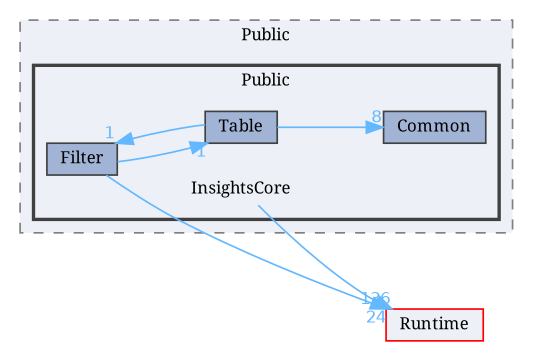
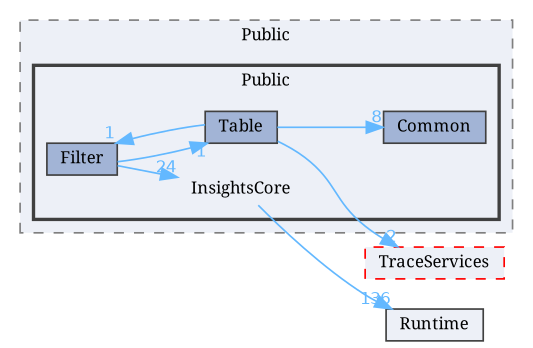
(235, 247) -> (139, 170)
none -> (435, 263)
(435, 325) -> (435, 325)
